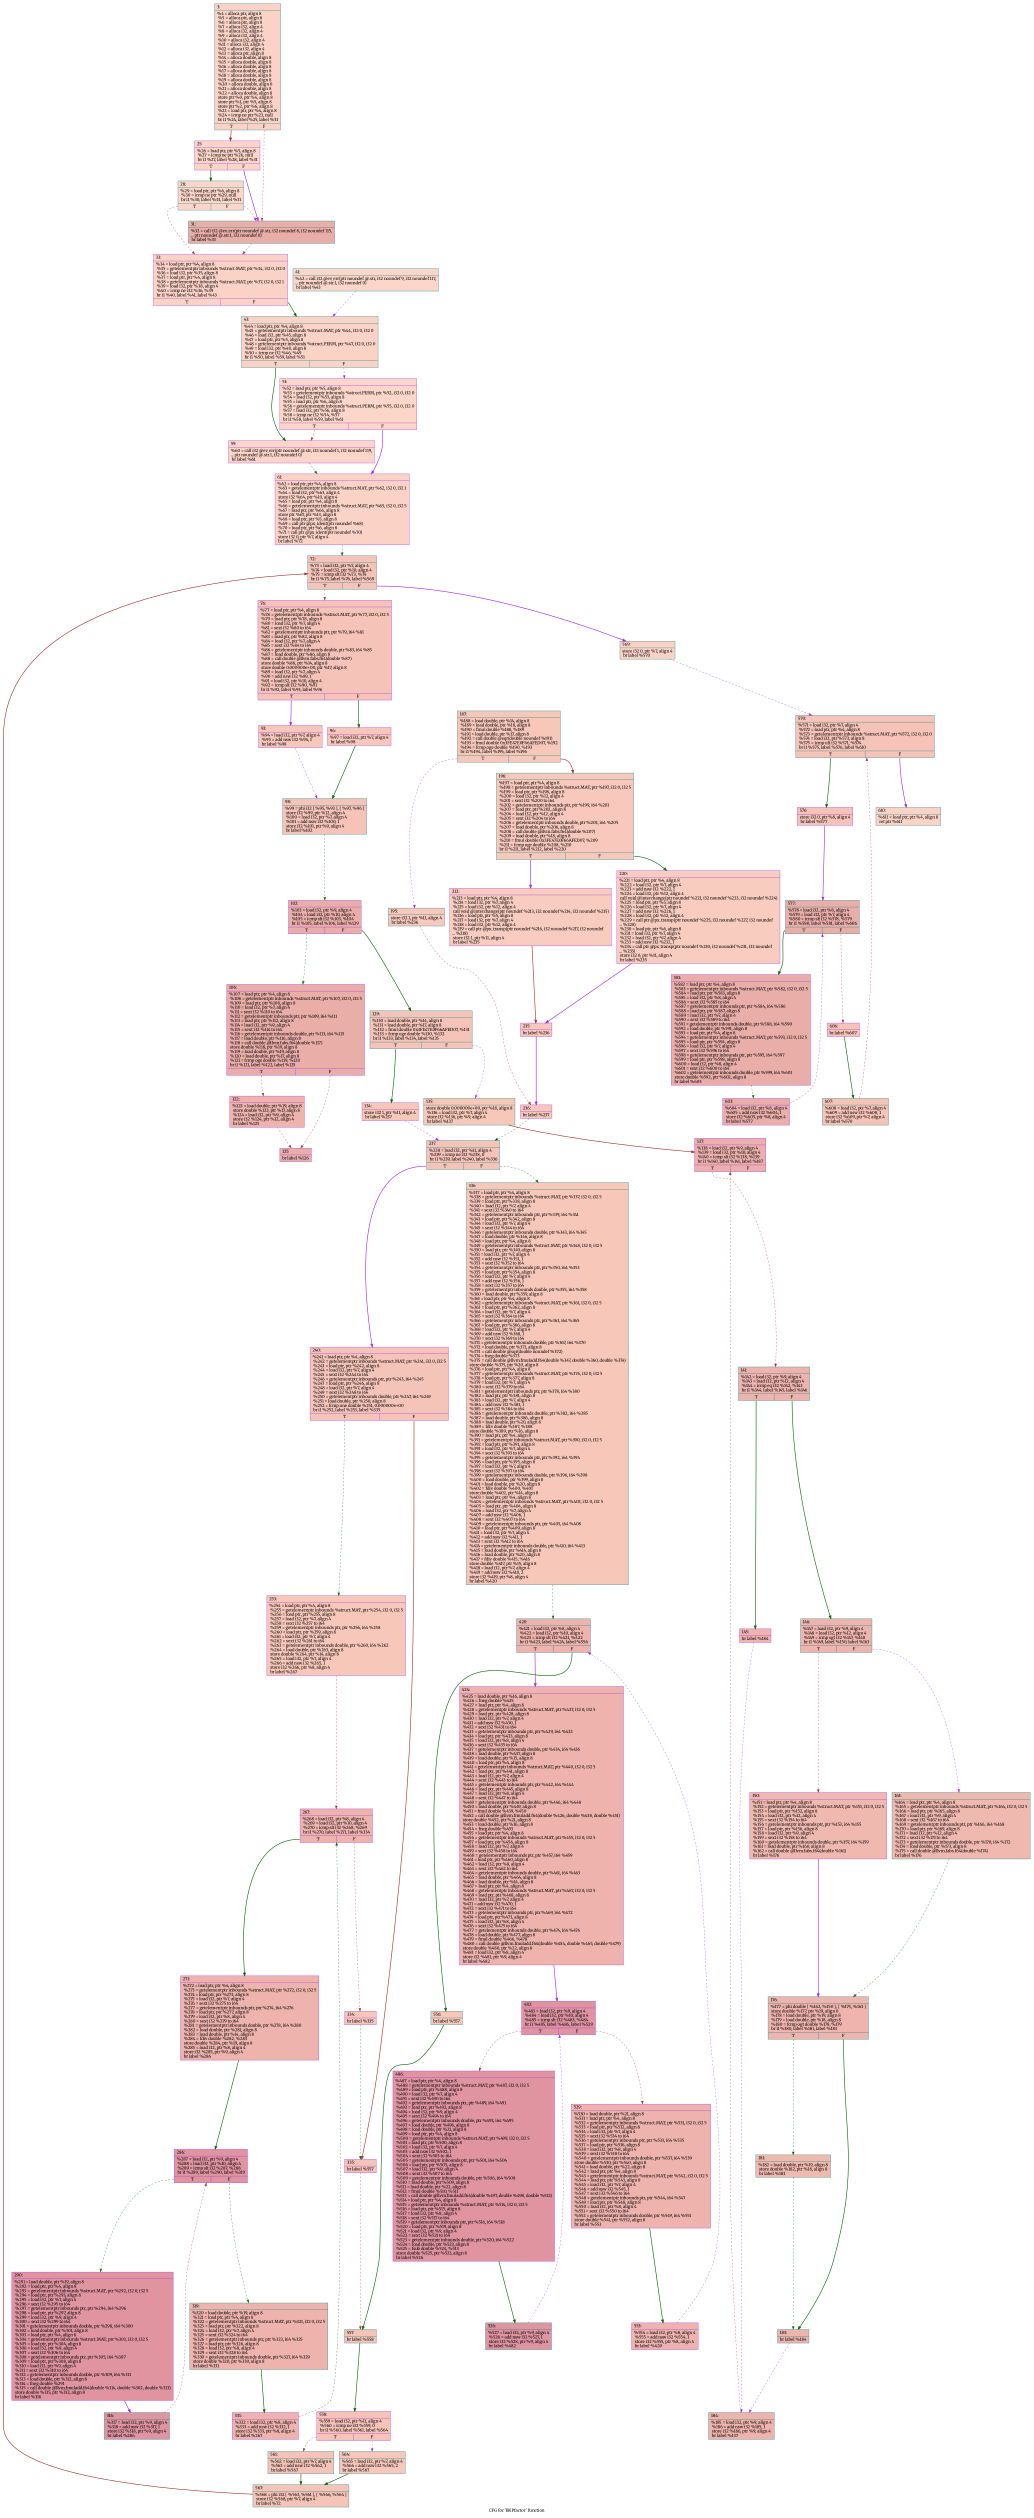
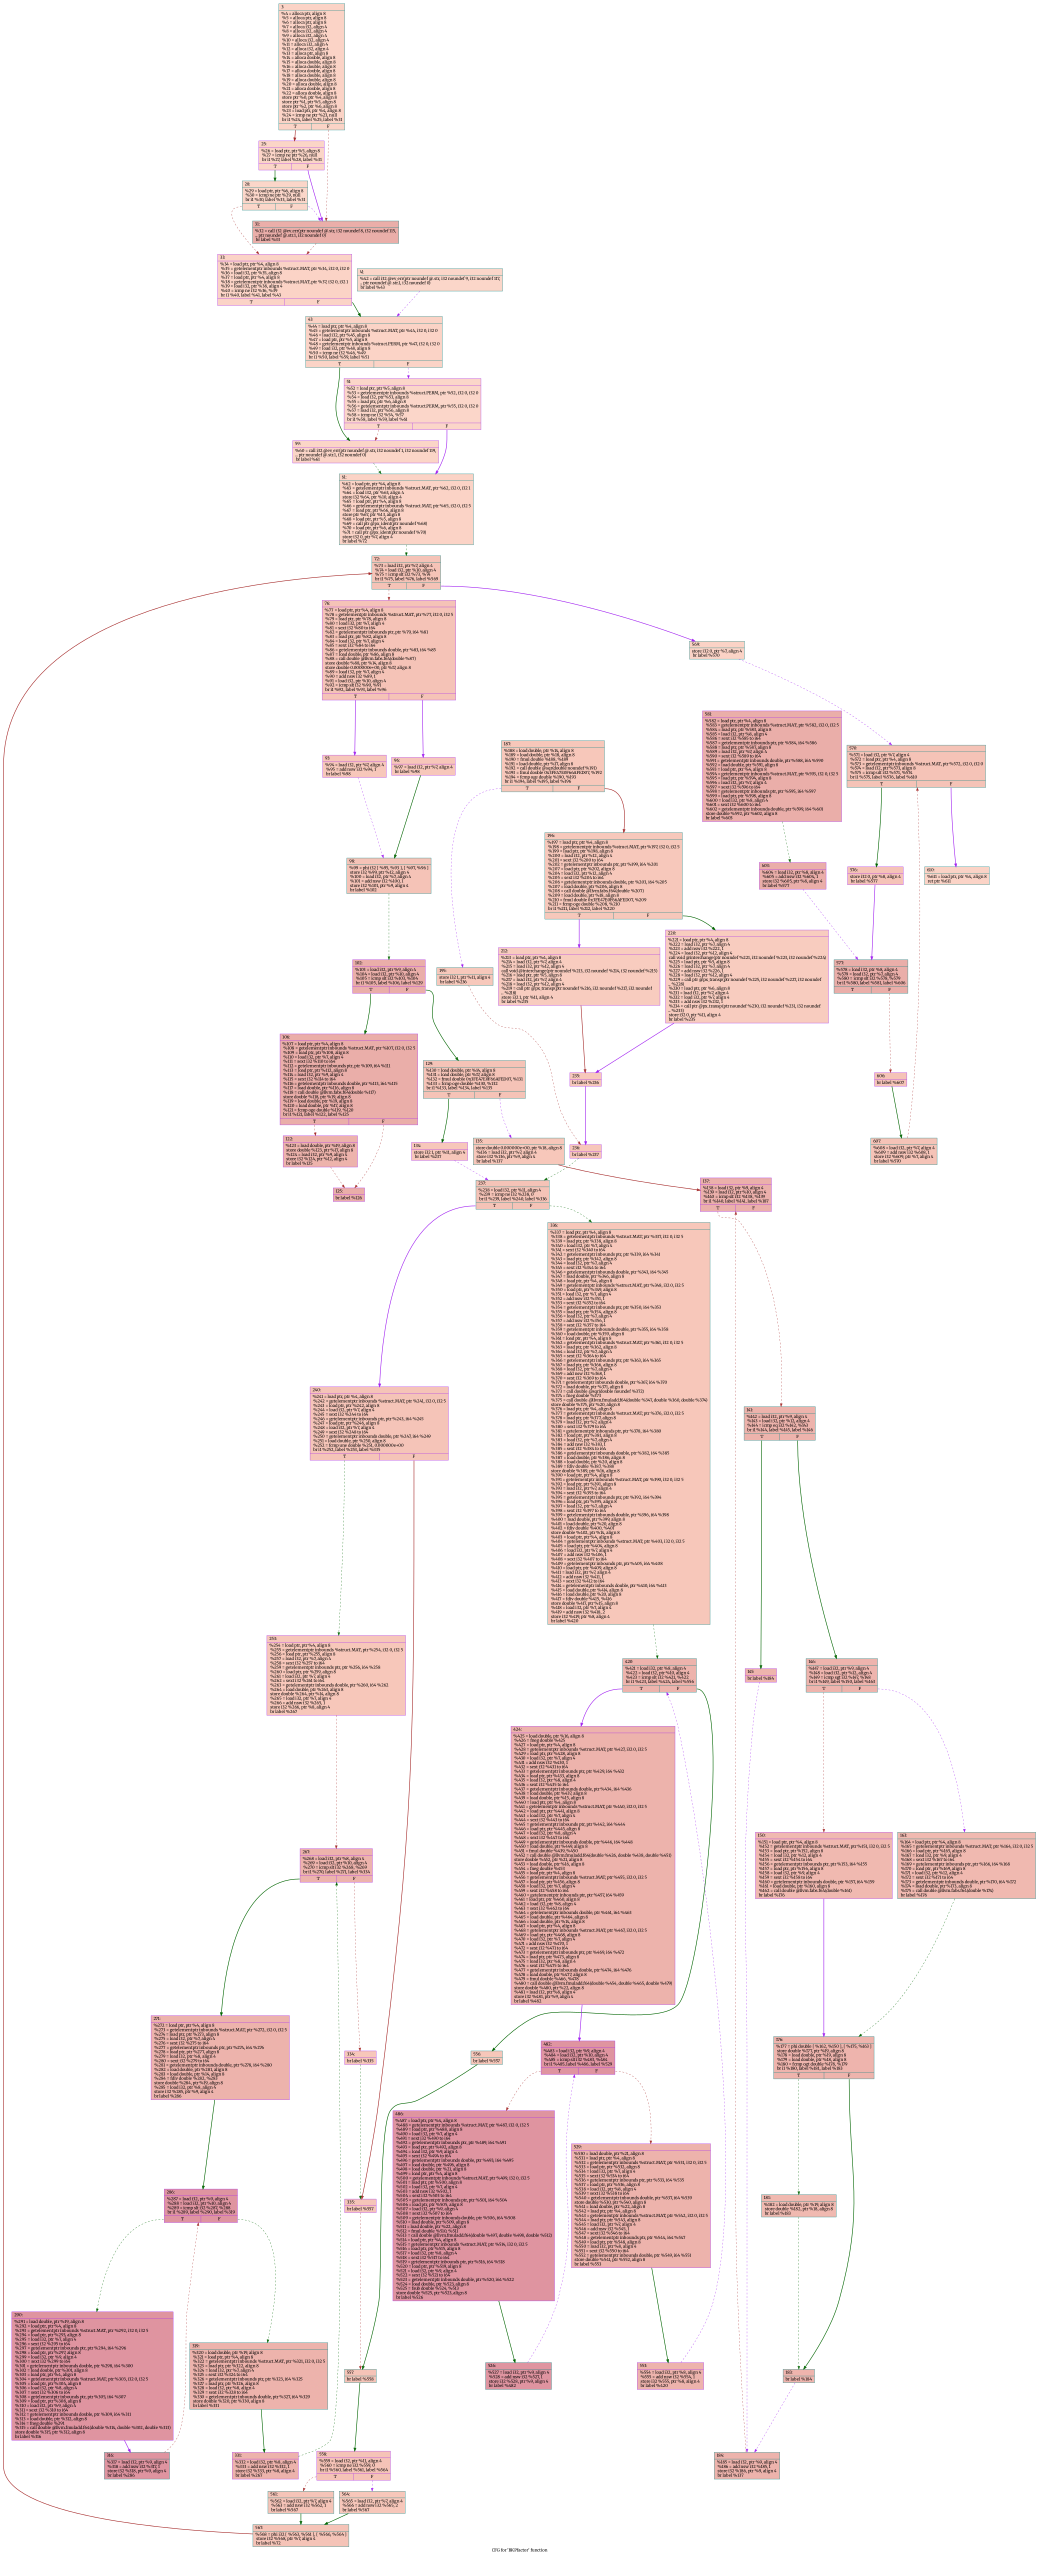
(342, 509) -> (406, 509)
(358, 712) -> (423, 727)
(783, 951) -> none
(306, 958) -> (369, 1012)
